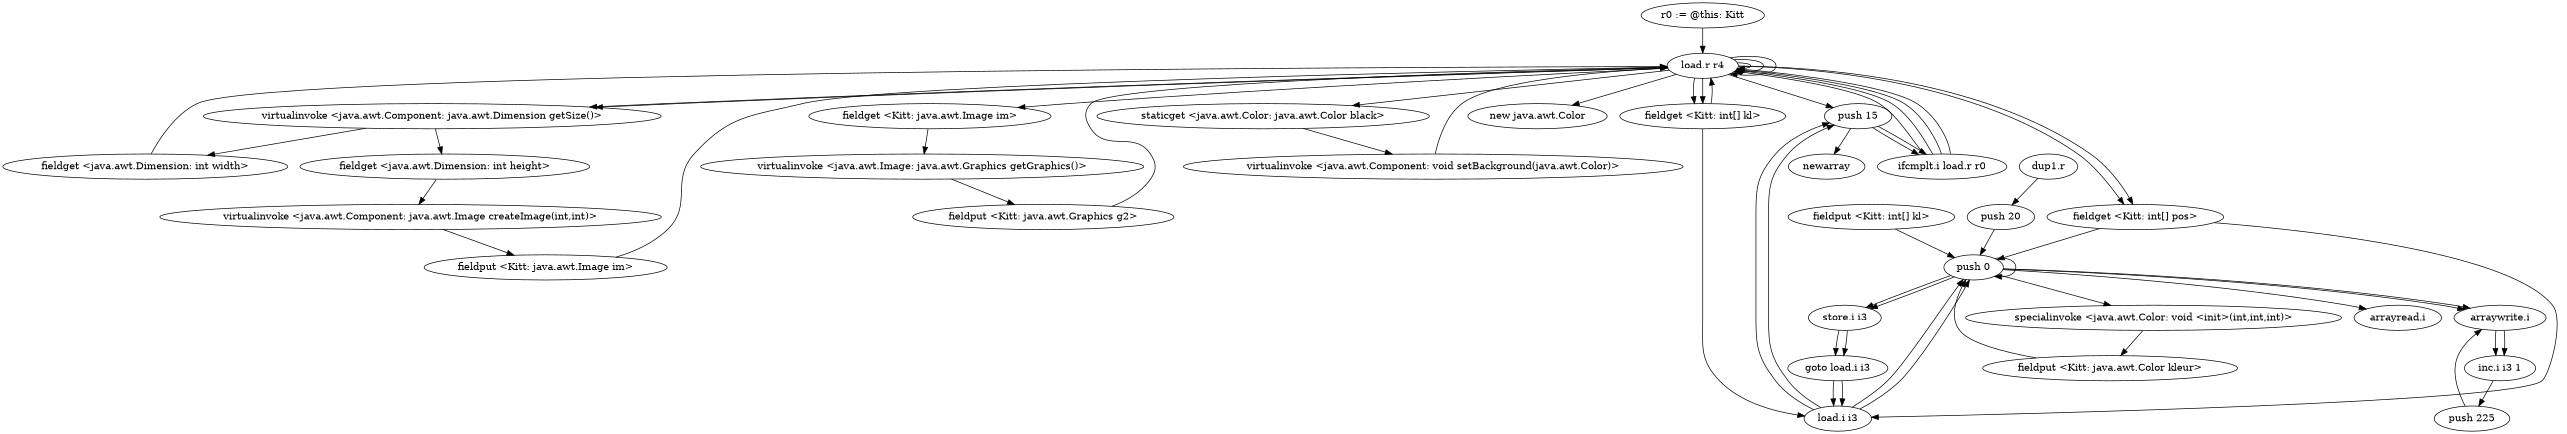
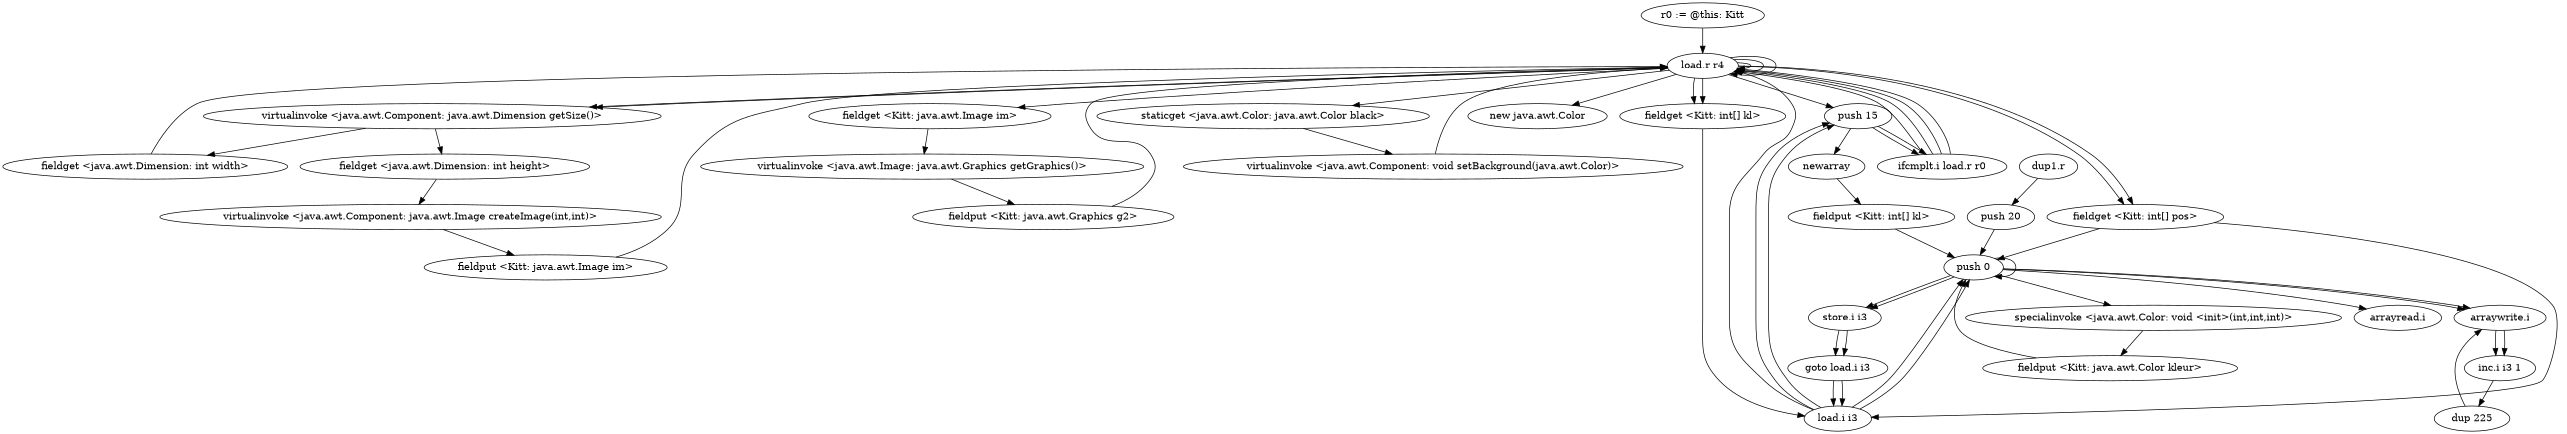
(1712, 94) -> (1729, 234)
none -> (1847, 189)
(2472, 419) -> (2472, 419)
